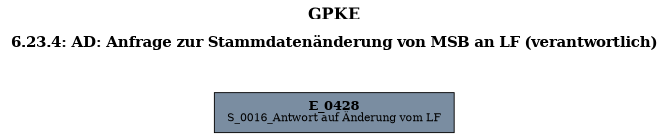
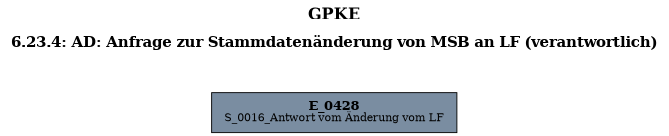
(334, 118) -> (334, 118)
